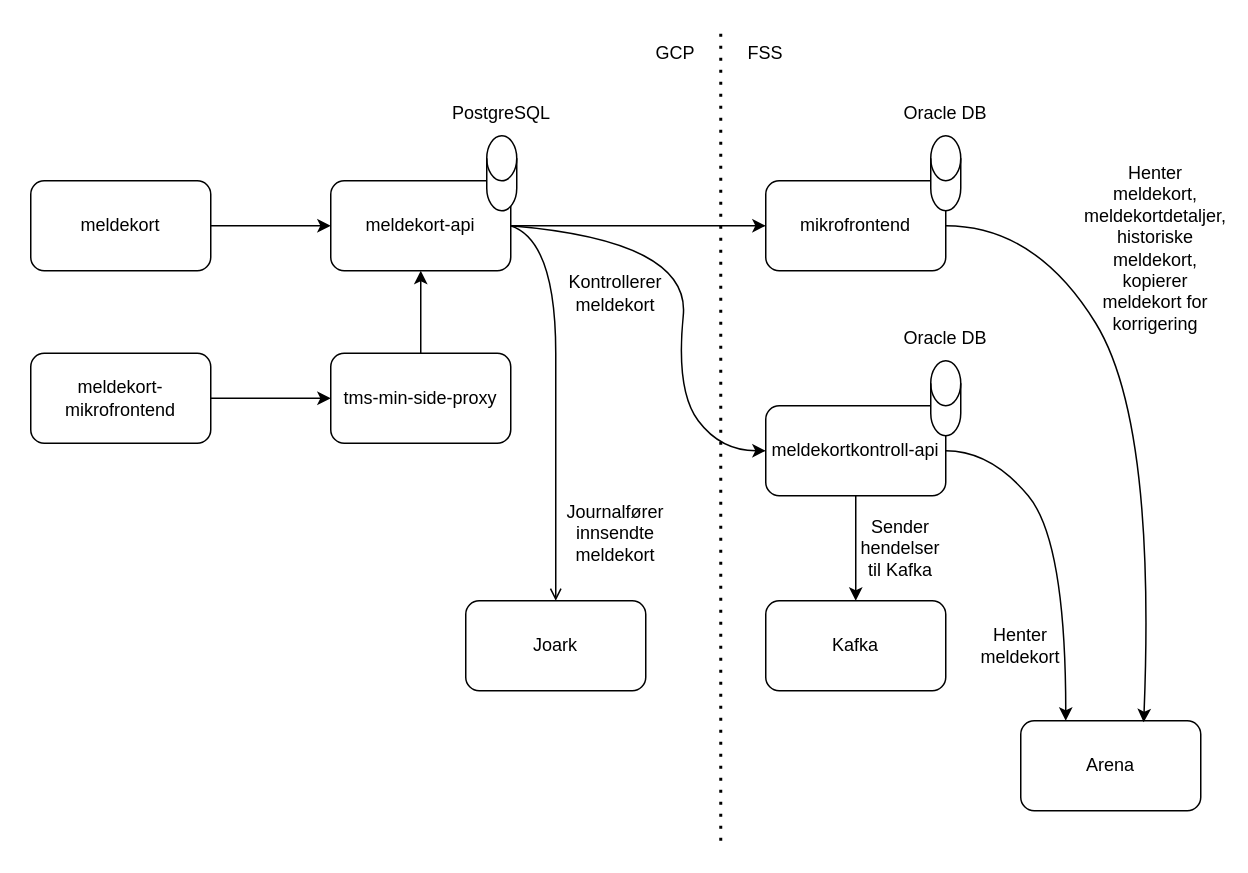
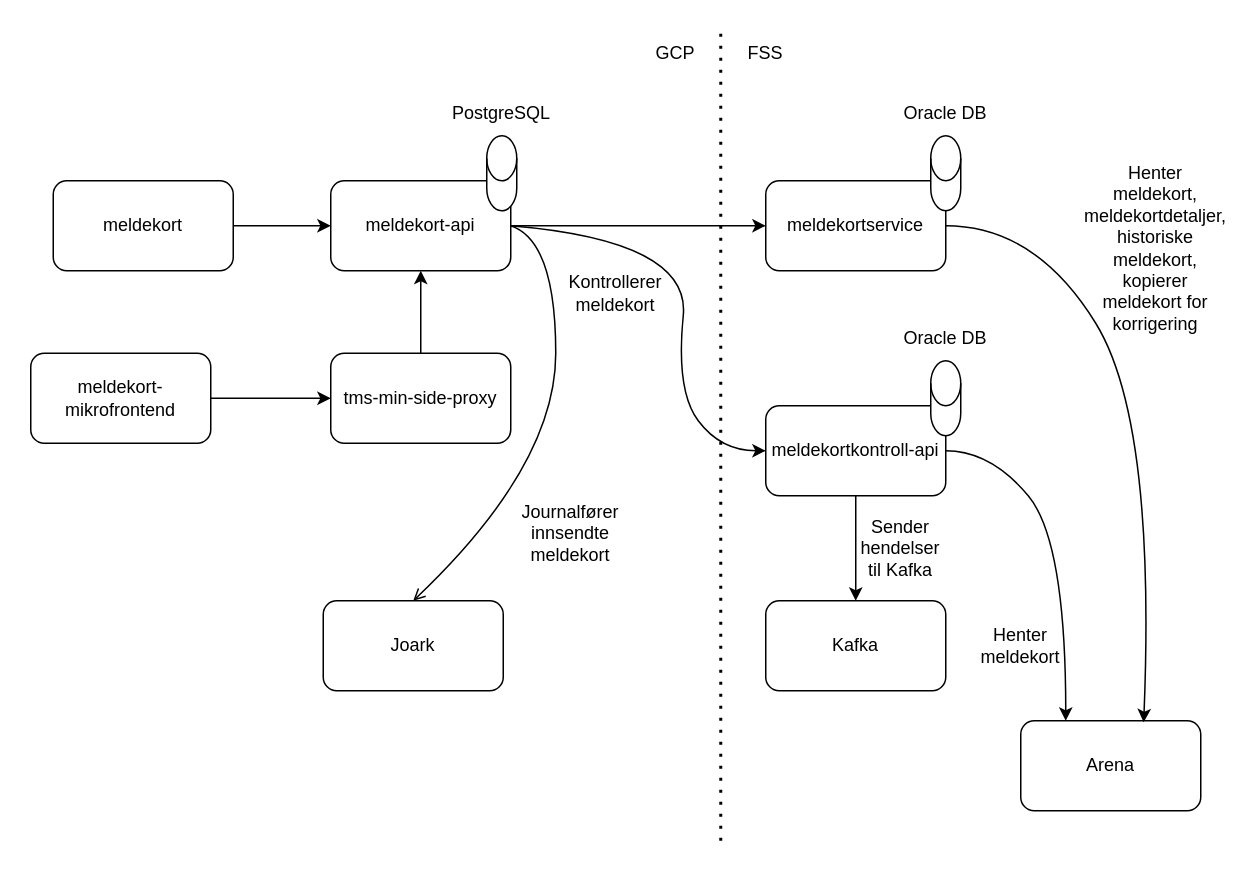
(121, 226) -> (143, 226)
(856, 226) -> (856, 226)
(616, 533) -> (571, 533)
(556, 646) -> (413, 646)
